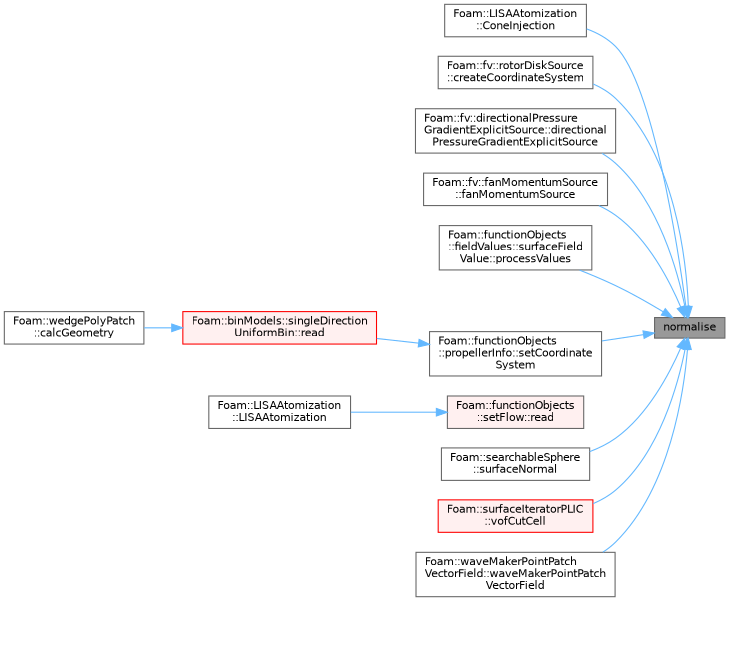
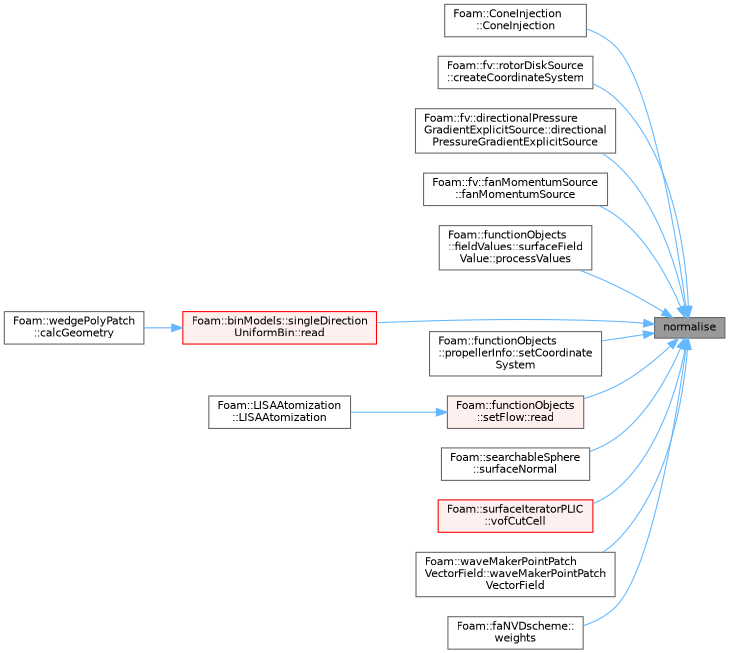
(516, 21) -> (516, 21)
(398, 341) -> (510, 320)
none -> (630, 378)
none -> (516, 633)
